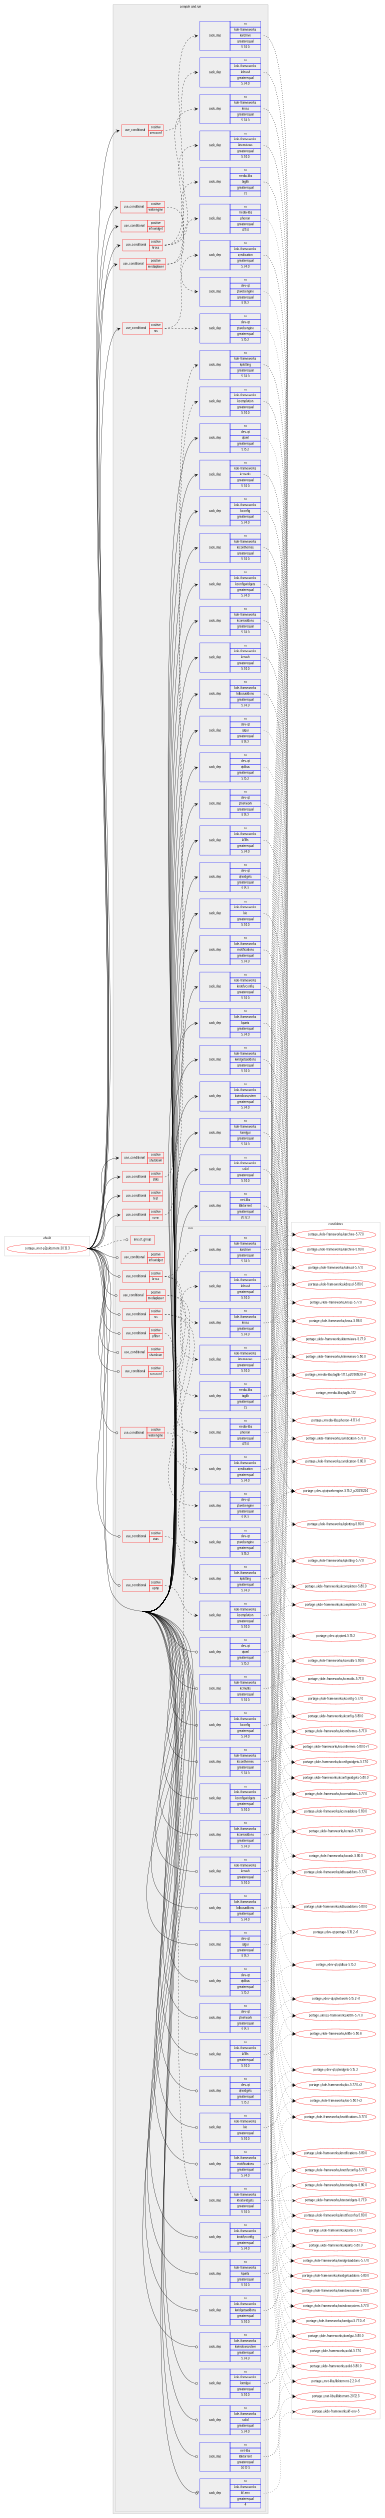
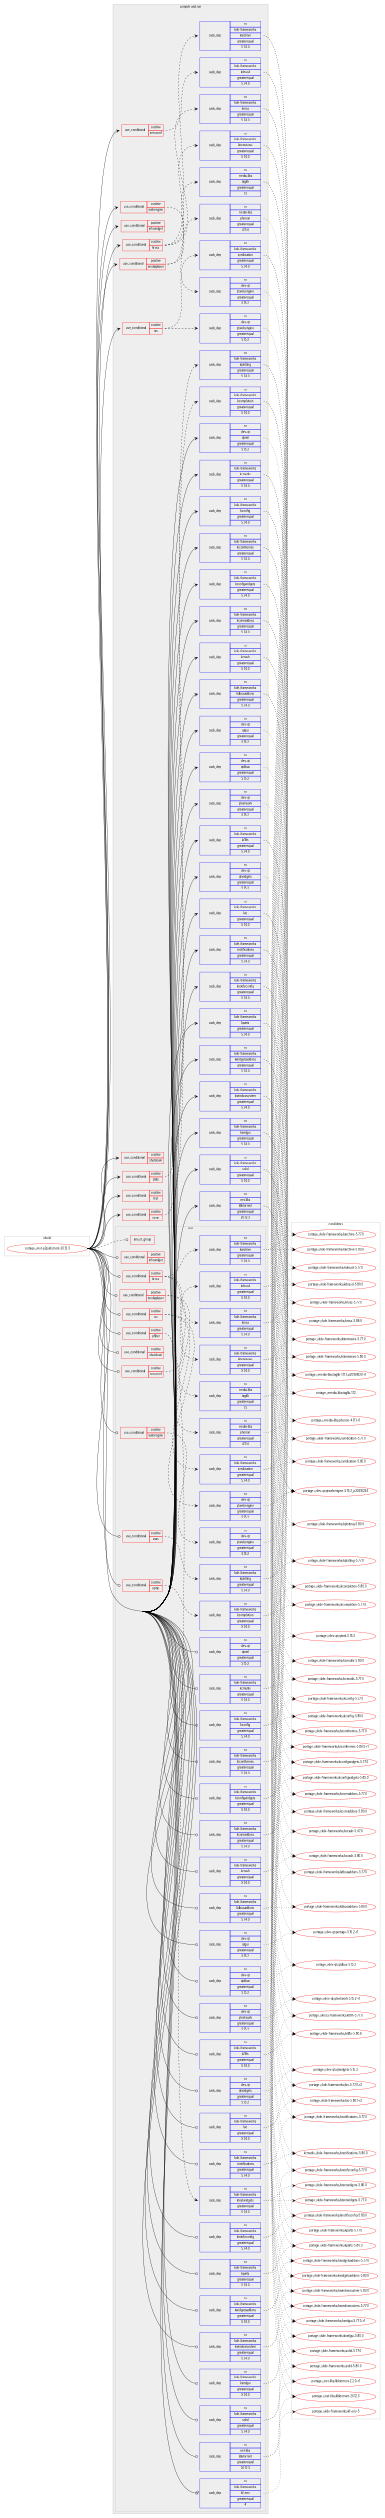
(336, 1832) -> (336, 1832)
(336, 2153) -> (336, 2153)
